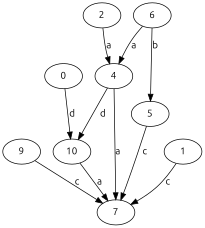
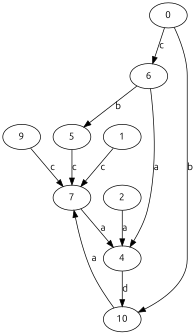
none -> (160, 42)
(72, 114) -> (190, 167)
(115, 141) -> (95, 225)
